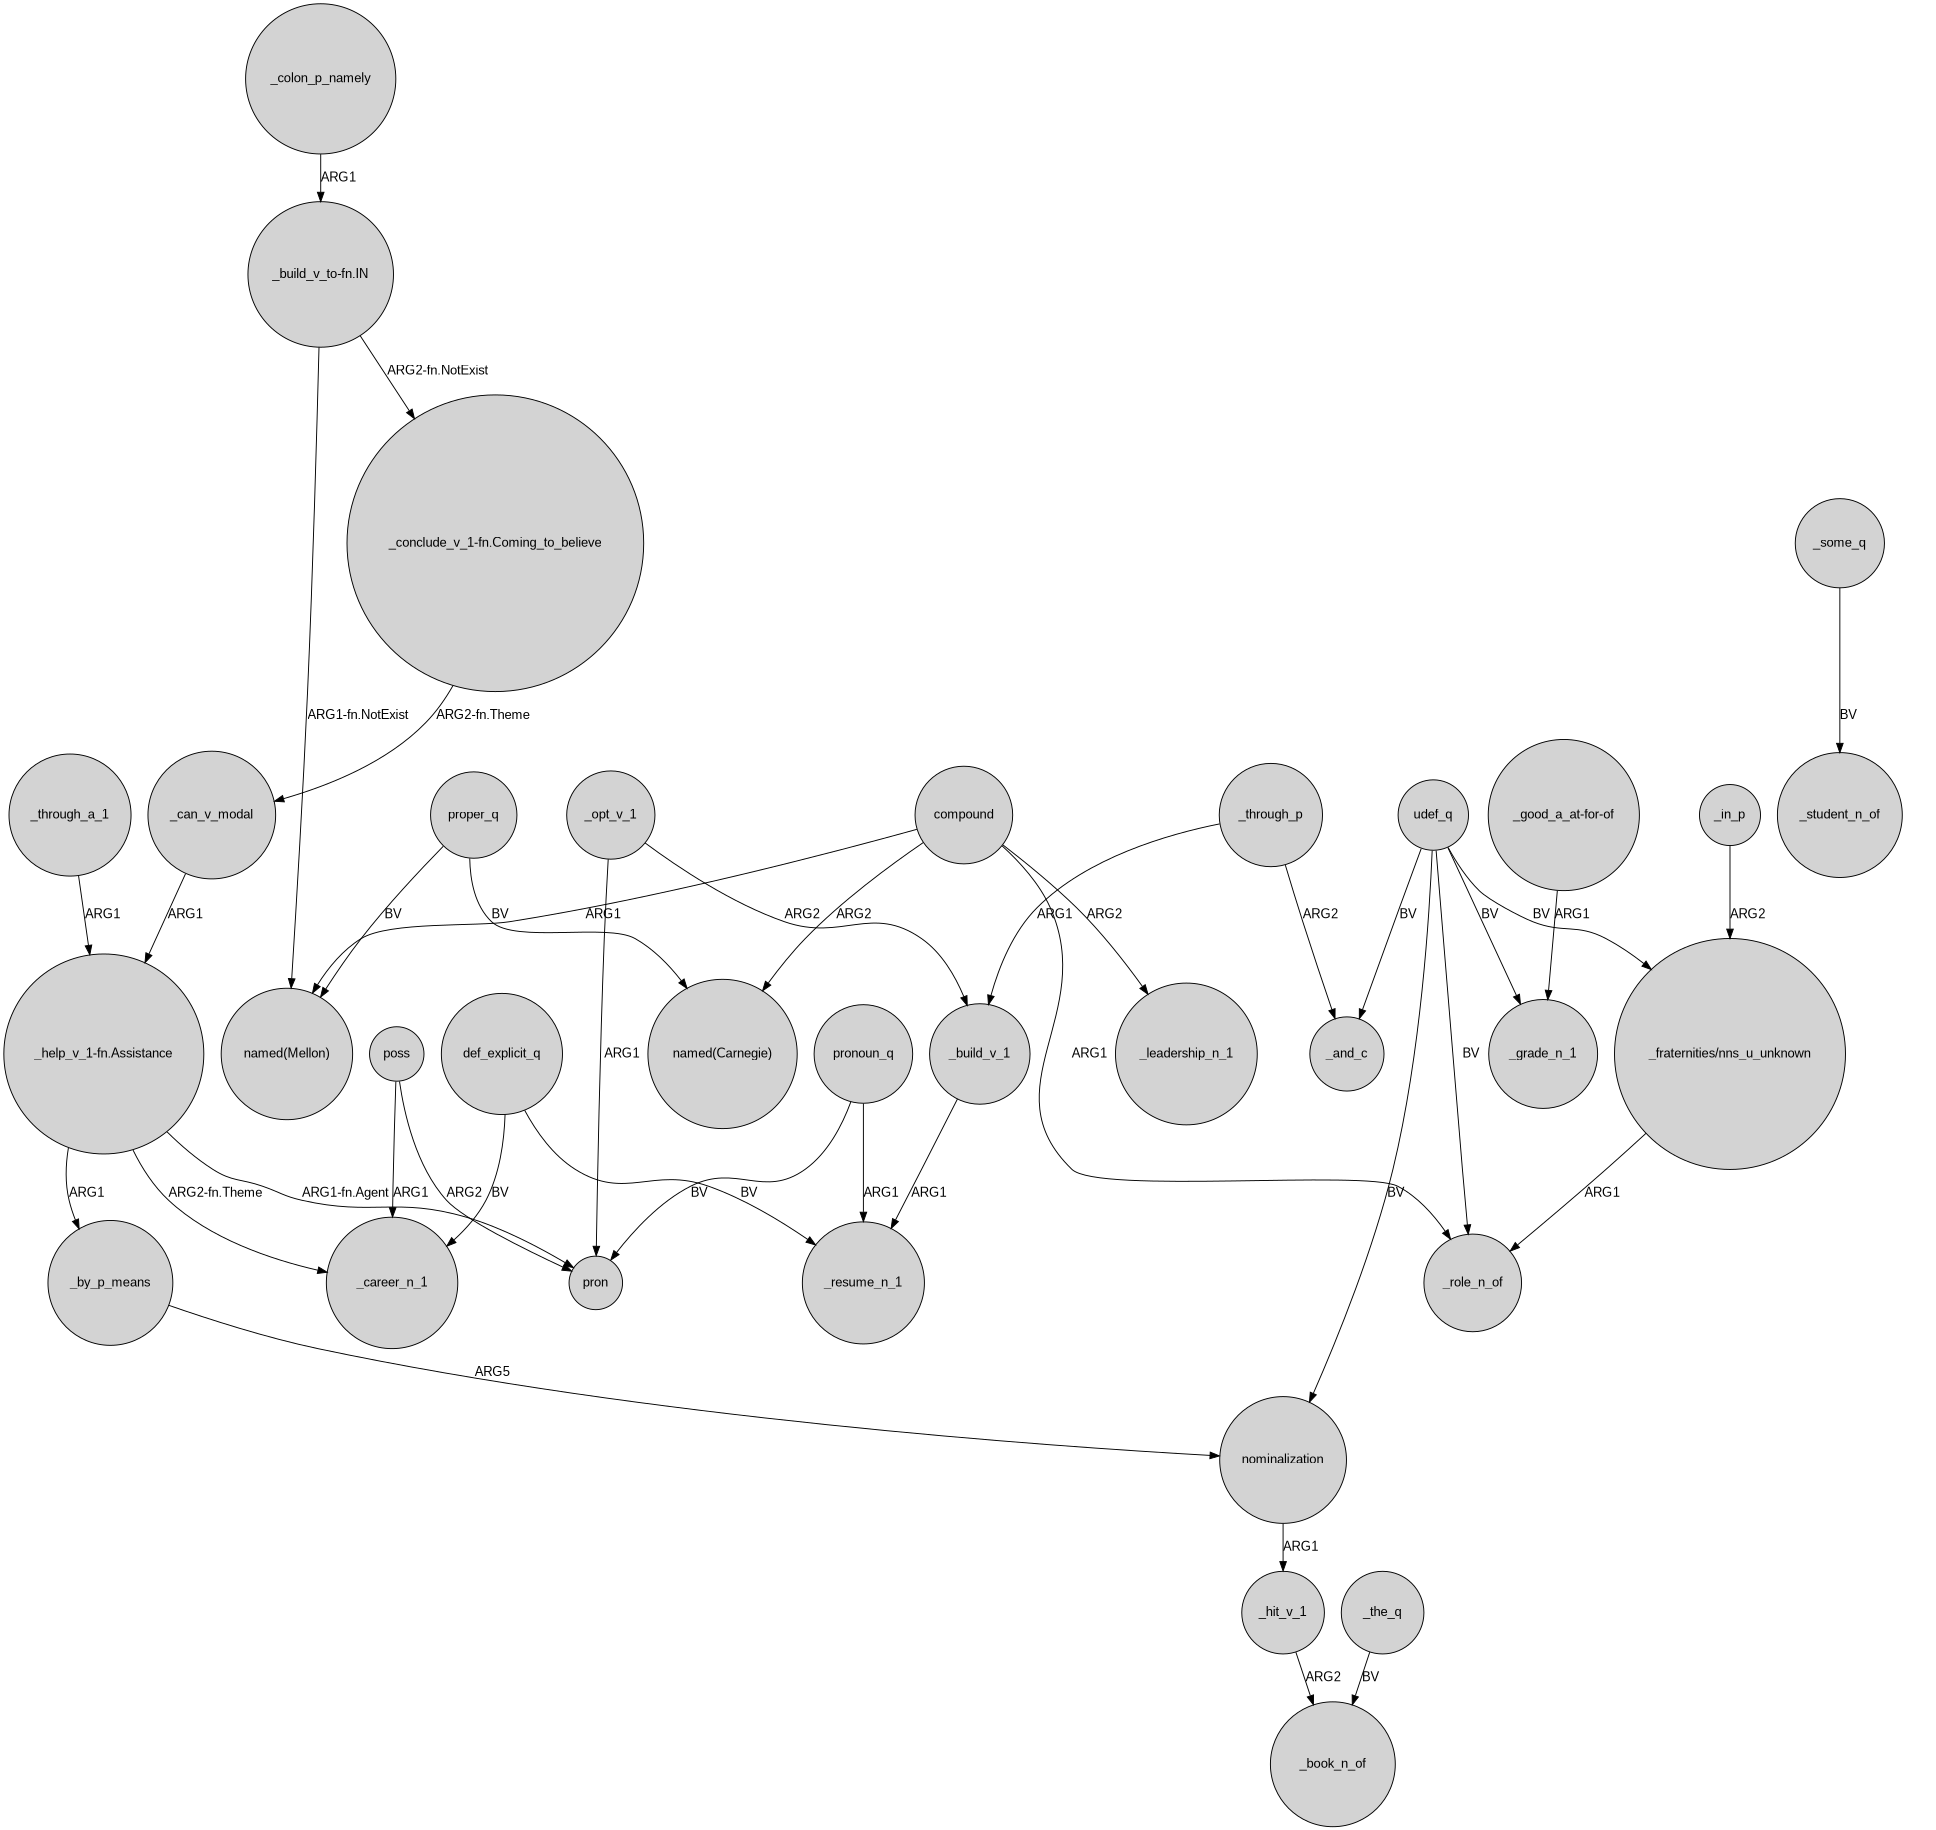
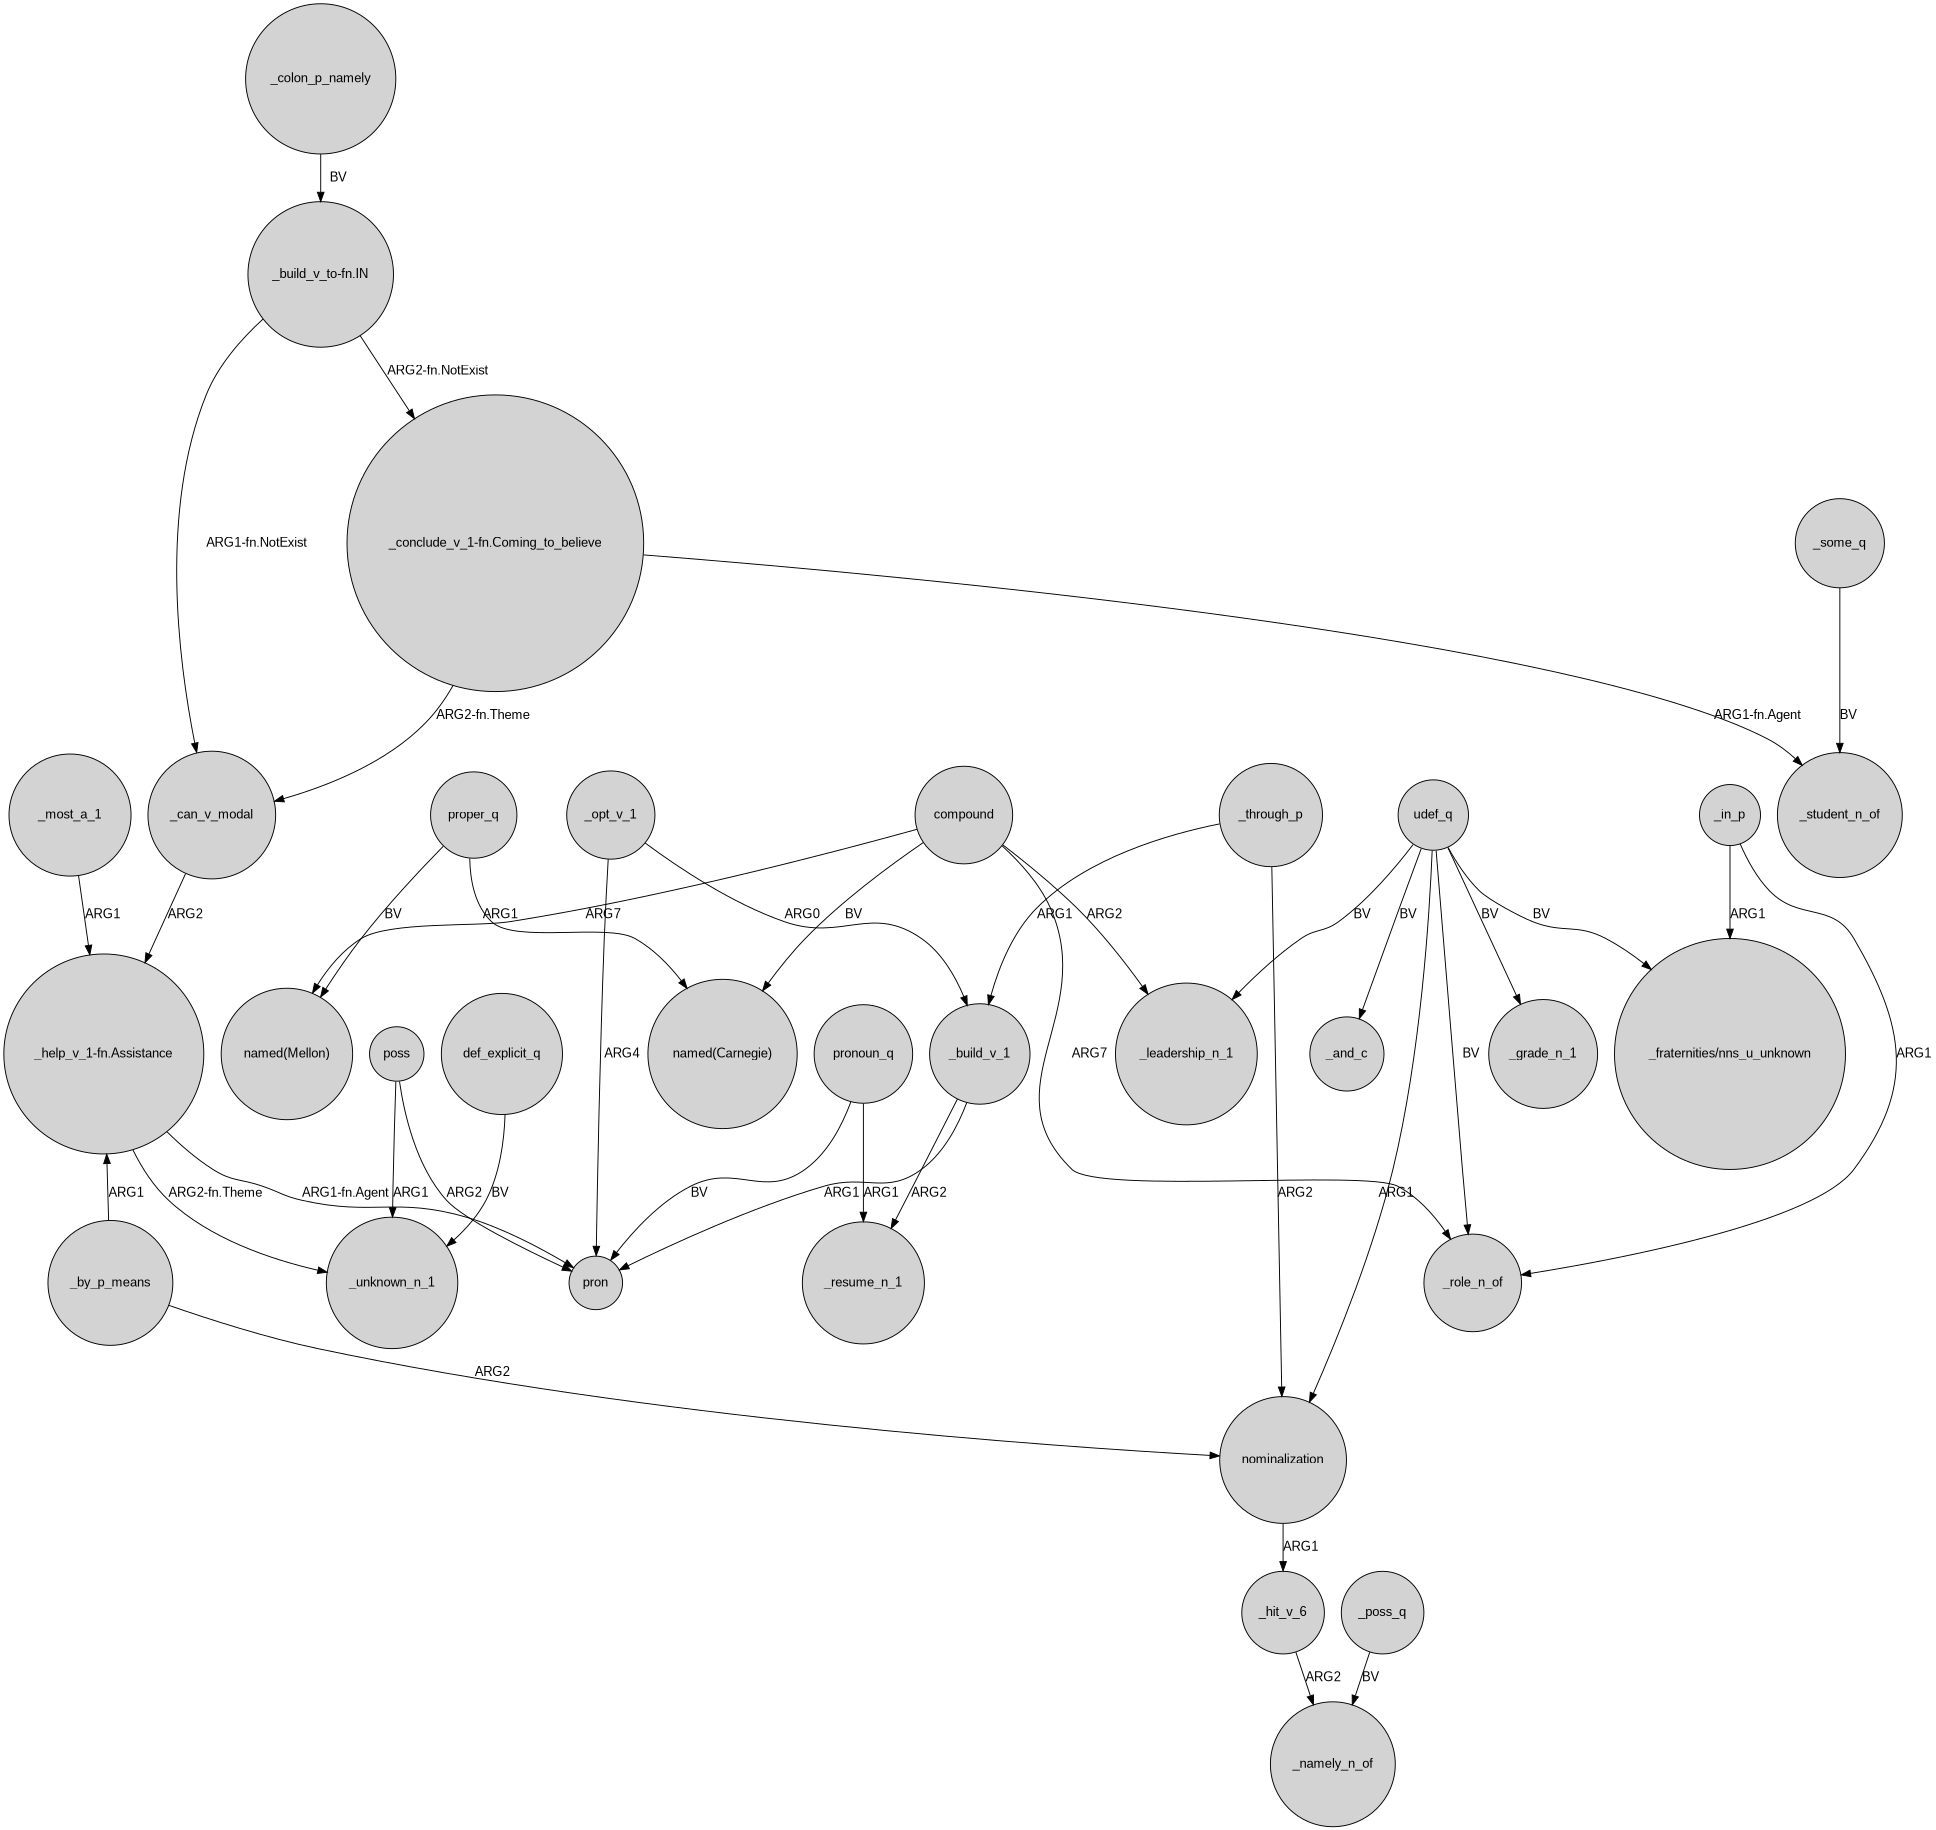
(339, 178) -> (339, 178)
none -> (1229, 616)
(309, 663) -> (179, 520)
(70, 815) -> (70, 815)
(1564, 815) -> none
(186, 915) -> (186, 915)
(501, 915) -> (501, 915)
(603, 915) -> (603, 915)
(802, 915) -> (802, 915)
(854, 915) -> (854, 915)
(1748, 915) -> (1748, 915)
none -> (1332, 926)
(1308, 938) -> (1277, 1127)
(622, 1054) -> (622, 1054)
(1090, 1054) -> (1090, 1054)
(658, 1180) -> none
(67, 1185) -> (108, 1192)
(1583, 1190) -> (1871, 1144)
none -> (810, 1191)
(929, 1193) -> (929, 1193)
(1396, 1193) -> (1396, 1193)
(392, 1283) -> (392, 1283)
(493, 1373) -> (493, 1373)
(1283, 1613) -> (1283, 1613)
(1383, 1613) -> (1383, 1613)
(1333, 1764) -> (1333, 1764)
